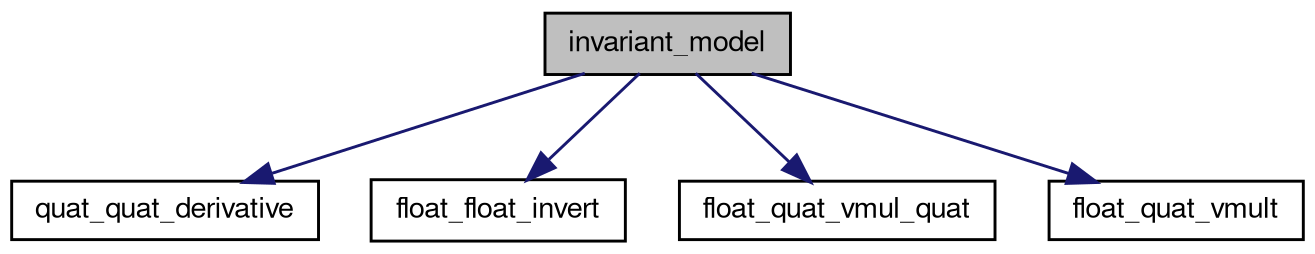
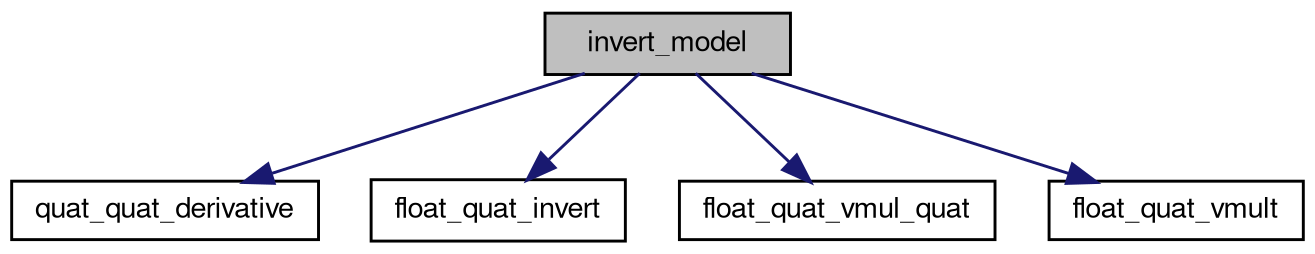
(668, 44) -> (668, 44)
(498, 210) -> (498, 210)
